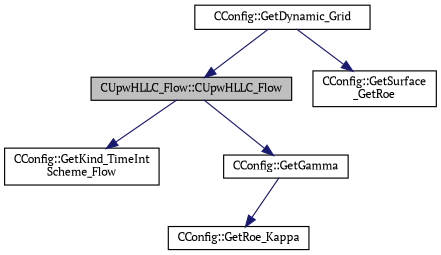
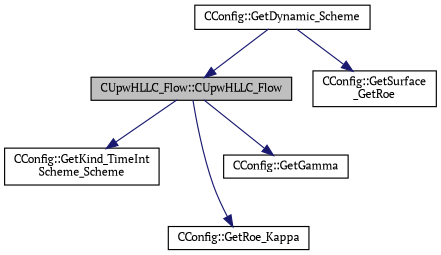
(282, 17) -> (282, 17)
(82, 167) -> (82, 167)
(266, 197) -> (206, 160)
